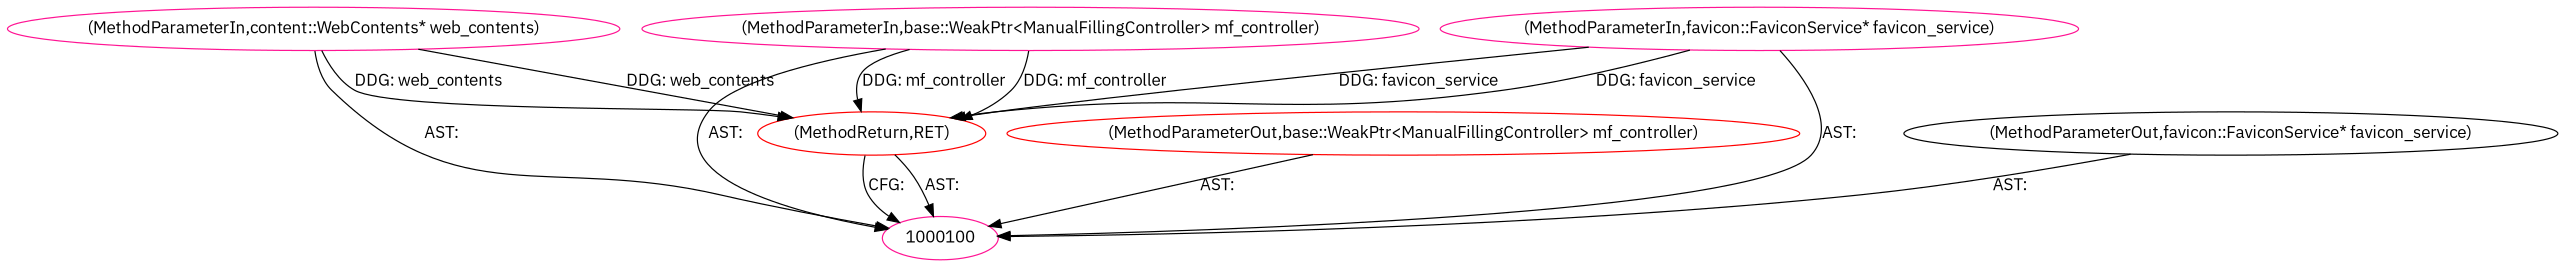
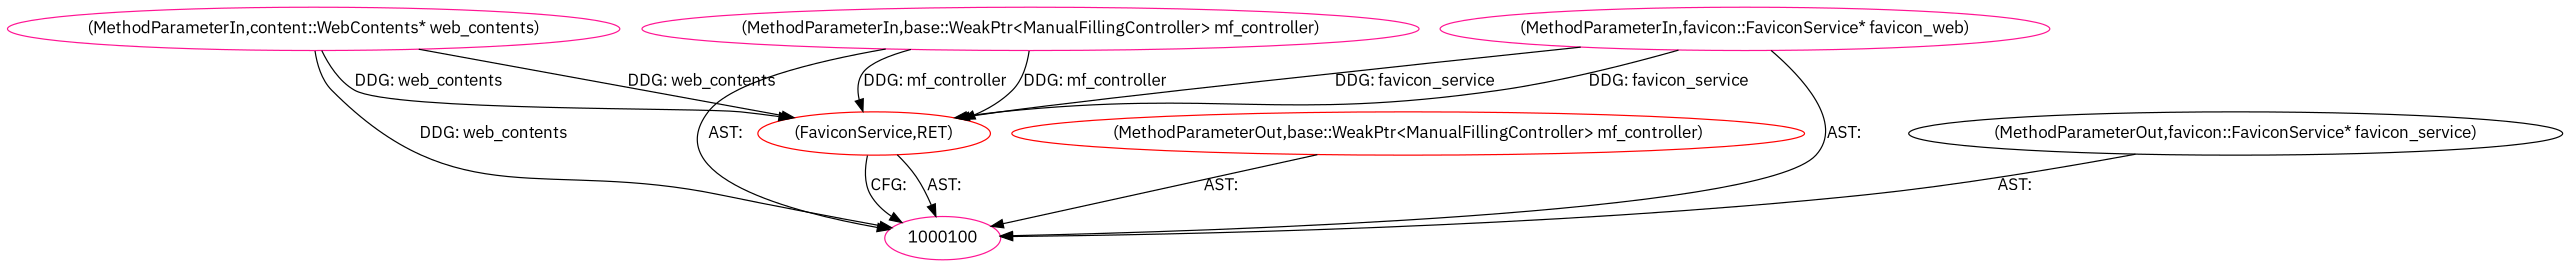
(1759, 29) -> (1745, 29)
(444, 134) -> (494, 134)
(872, 134) -> (874, 134)
